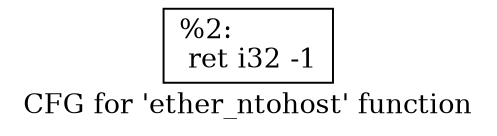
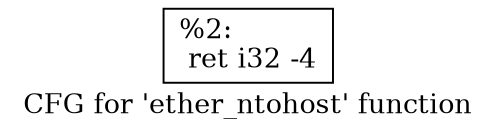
(248, 59) -> (248, 59)
